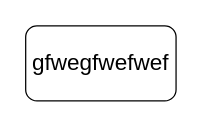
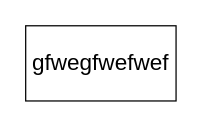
(101, 63) -> (101, 63)
